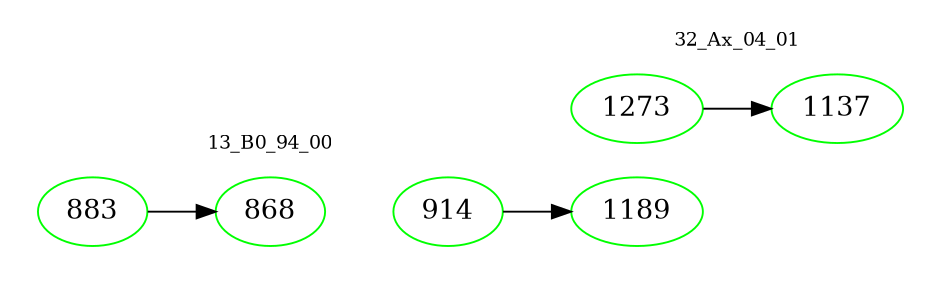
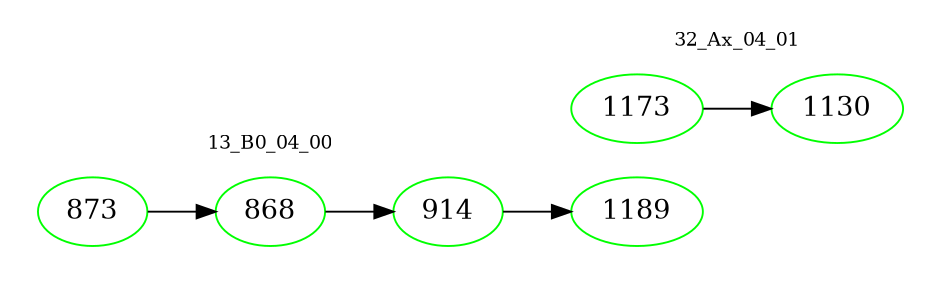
(637, 109) -> (637, 109)
(837, 109) -> (837, 109)
(270, 144) -> (270, 144)
(93, 212) -> (93, 212)
none -> (350, 212)
